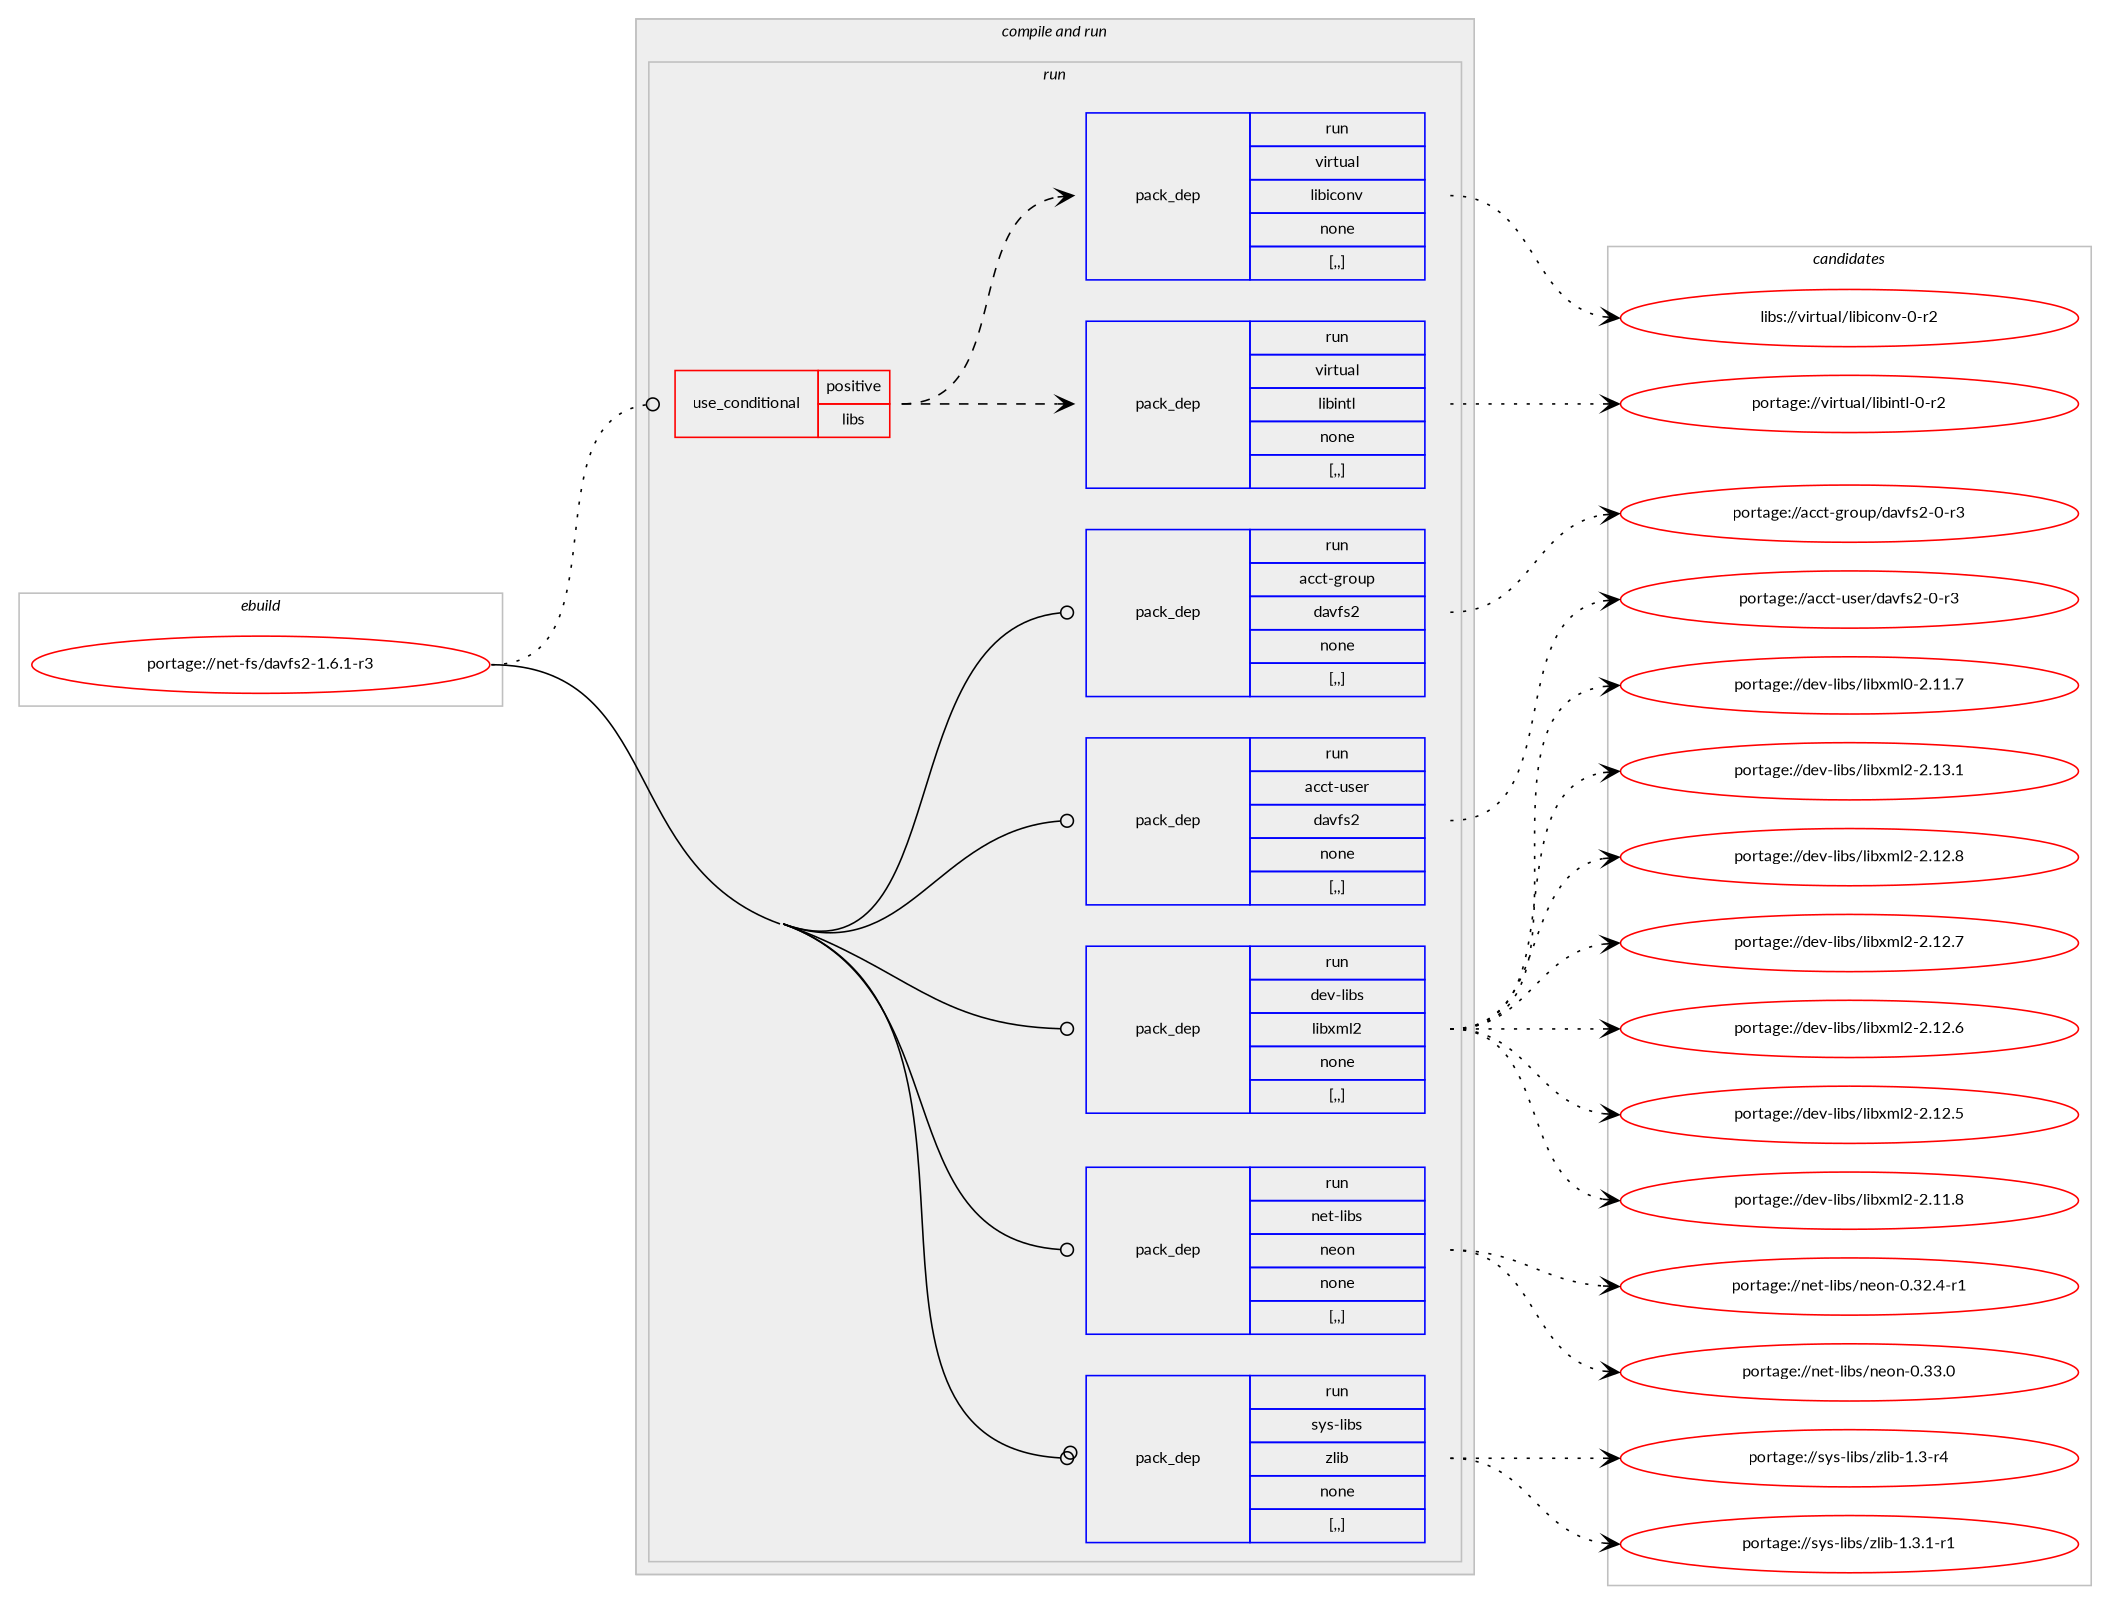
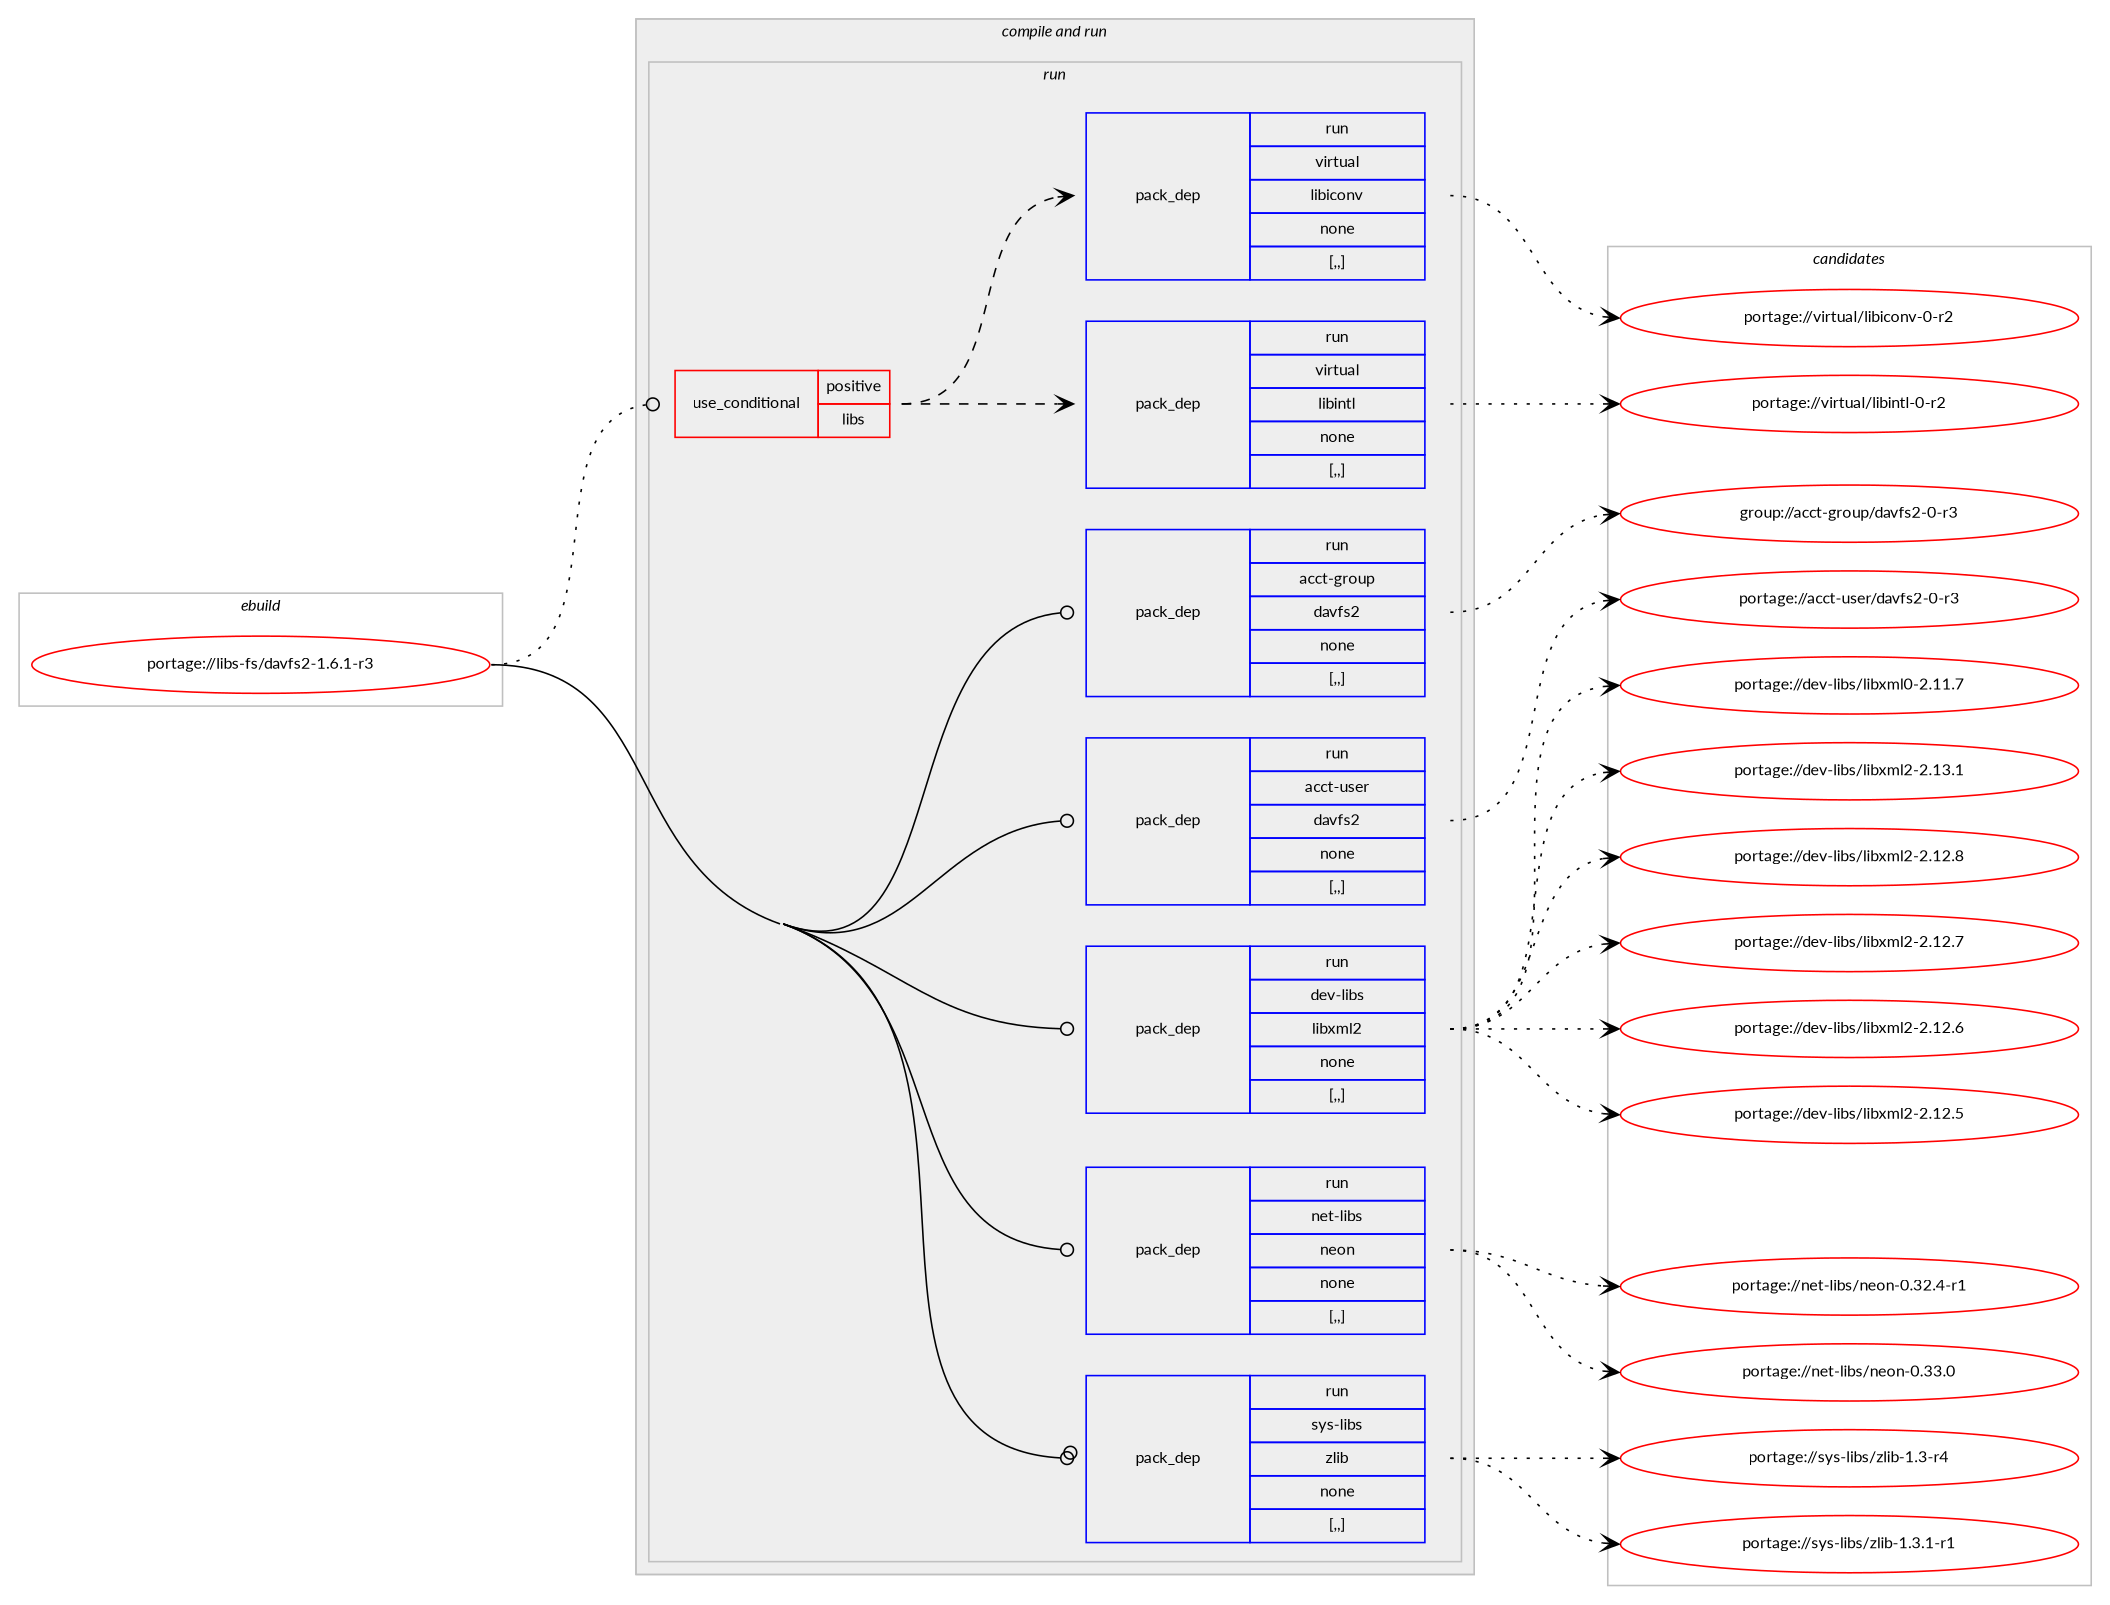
(1849, 318) -> (1849, 318)
(1849, 514) -> (1849, 514)
(261, 665) -> (261, 665)
(1849, 1201) -> none
